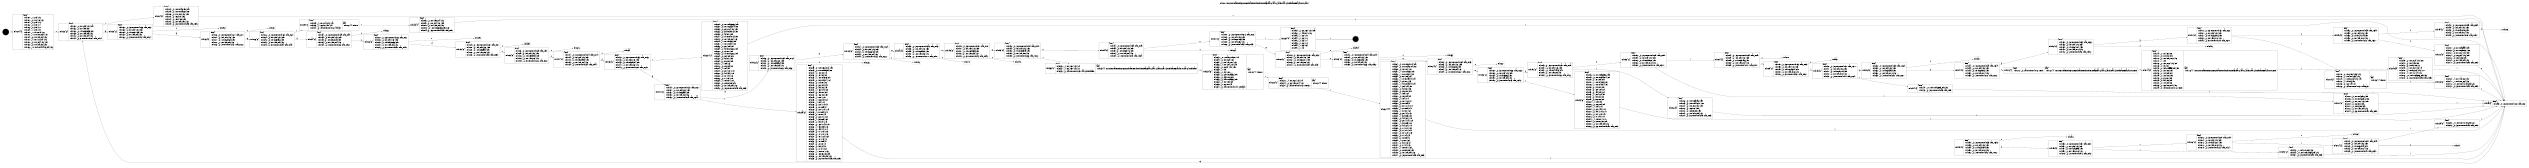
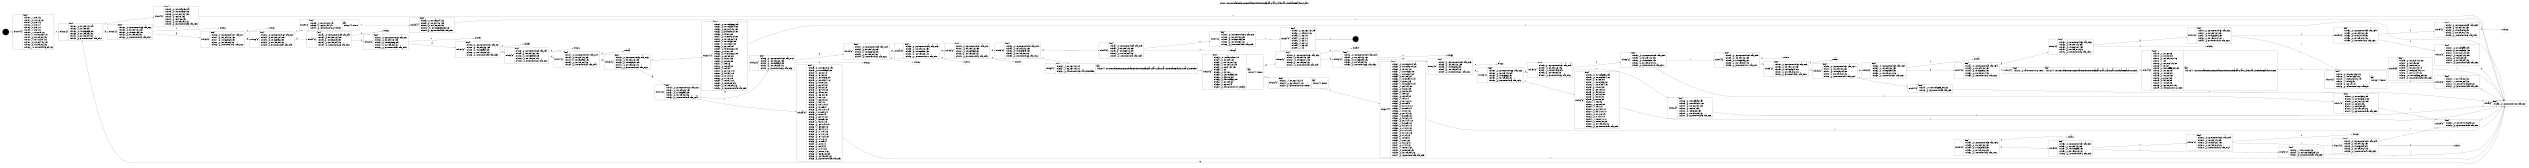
(1265, 49) -> (1269, 65)
(2430, 104) -> (2407, 114)
